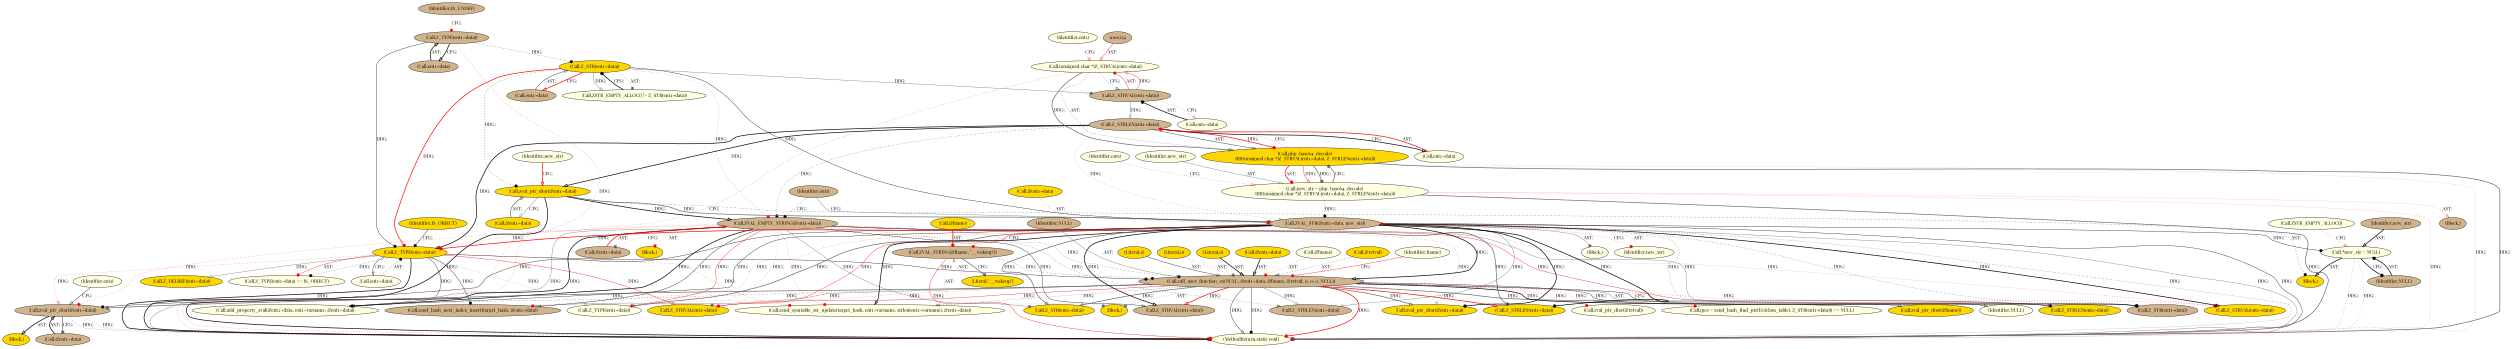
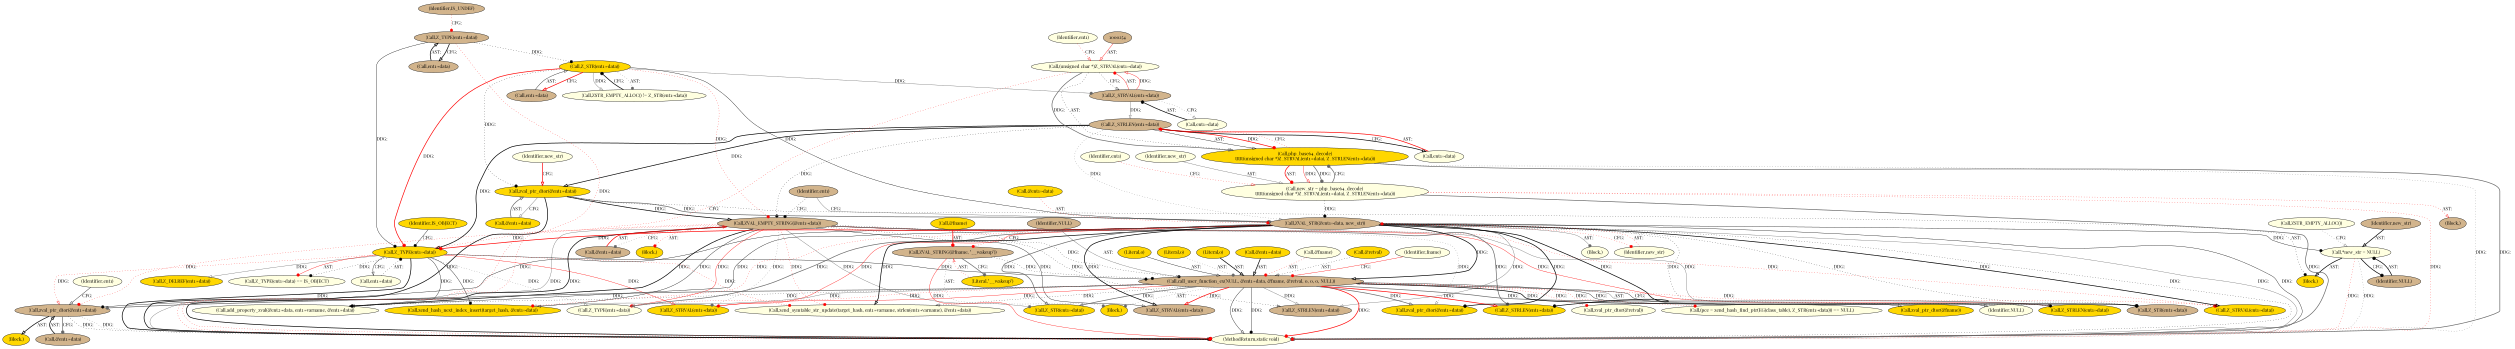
(2332, 237) -> (2332, 237)
(473, 310) -> (473, 310)
